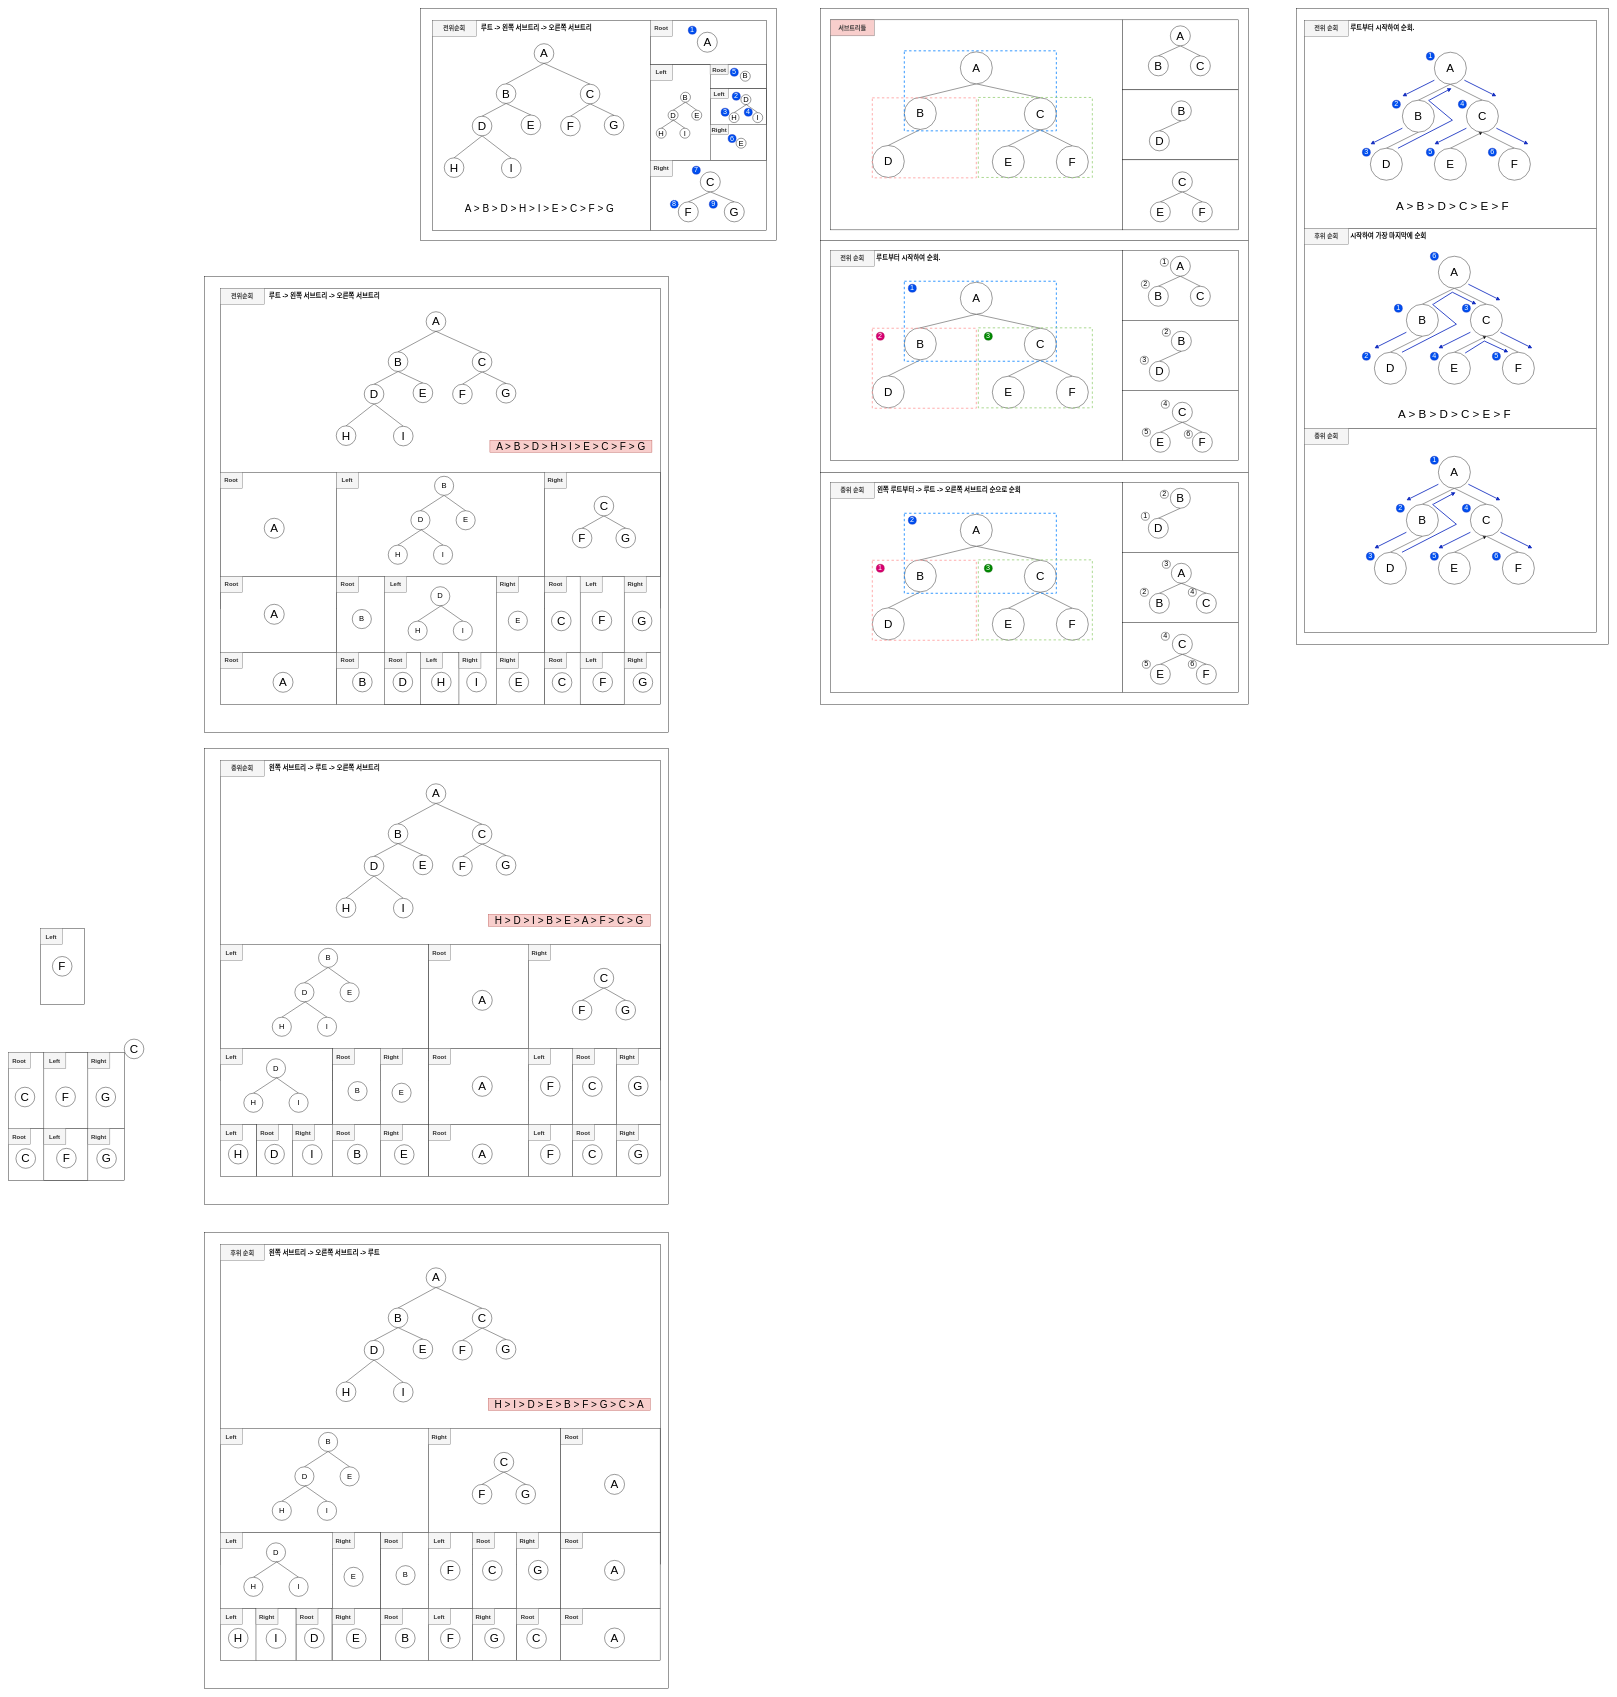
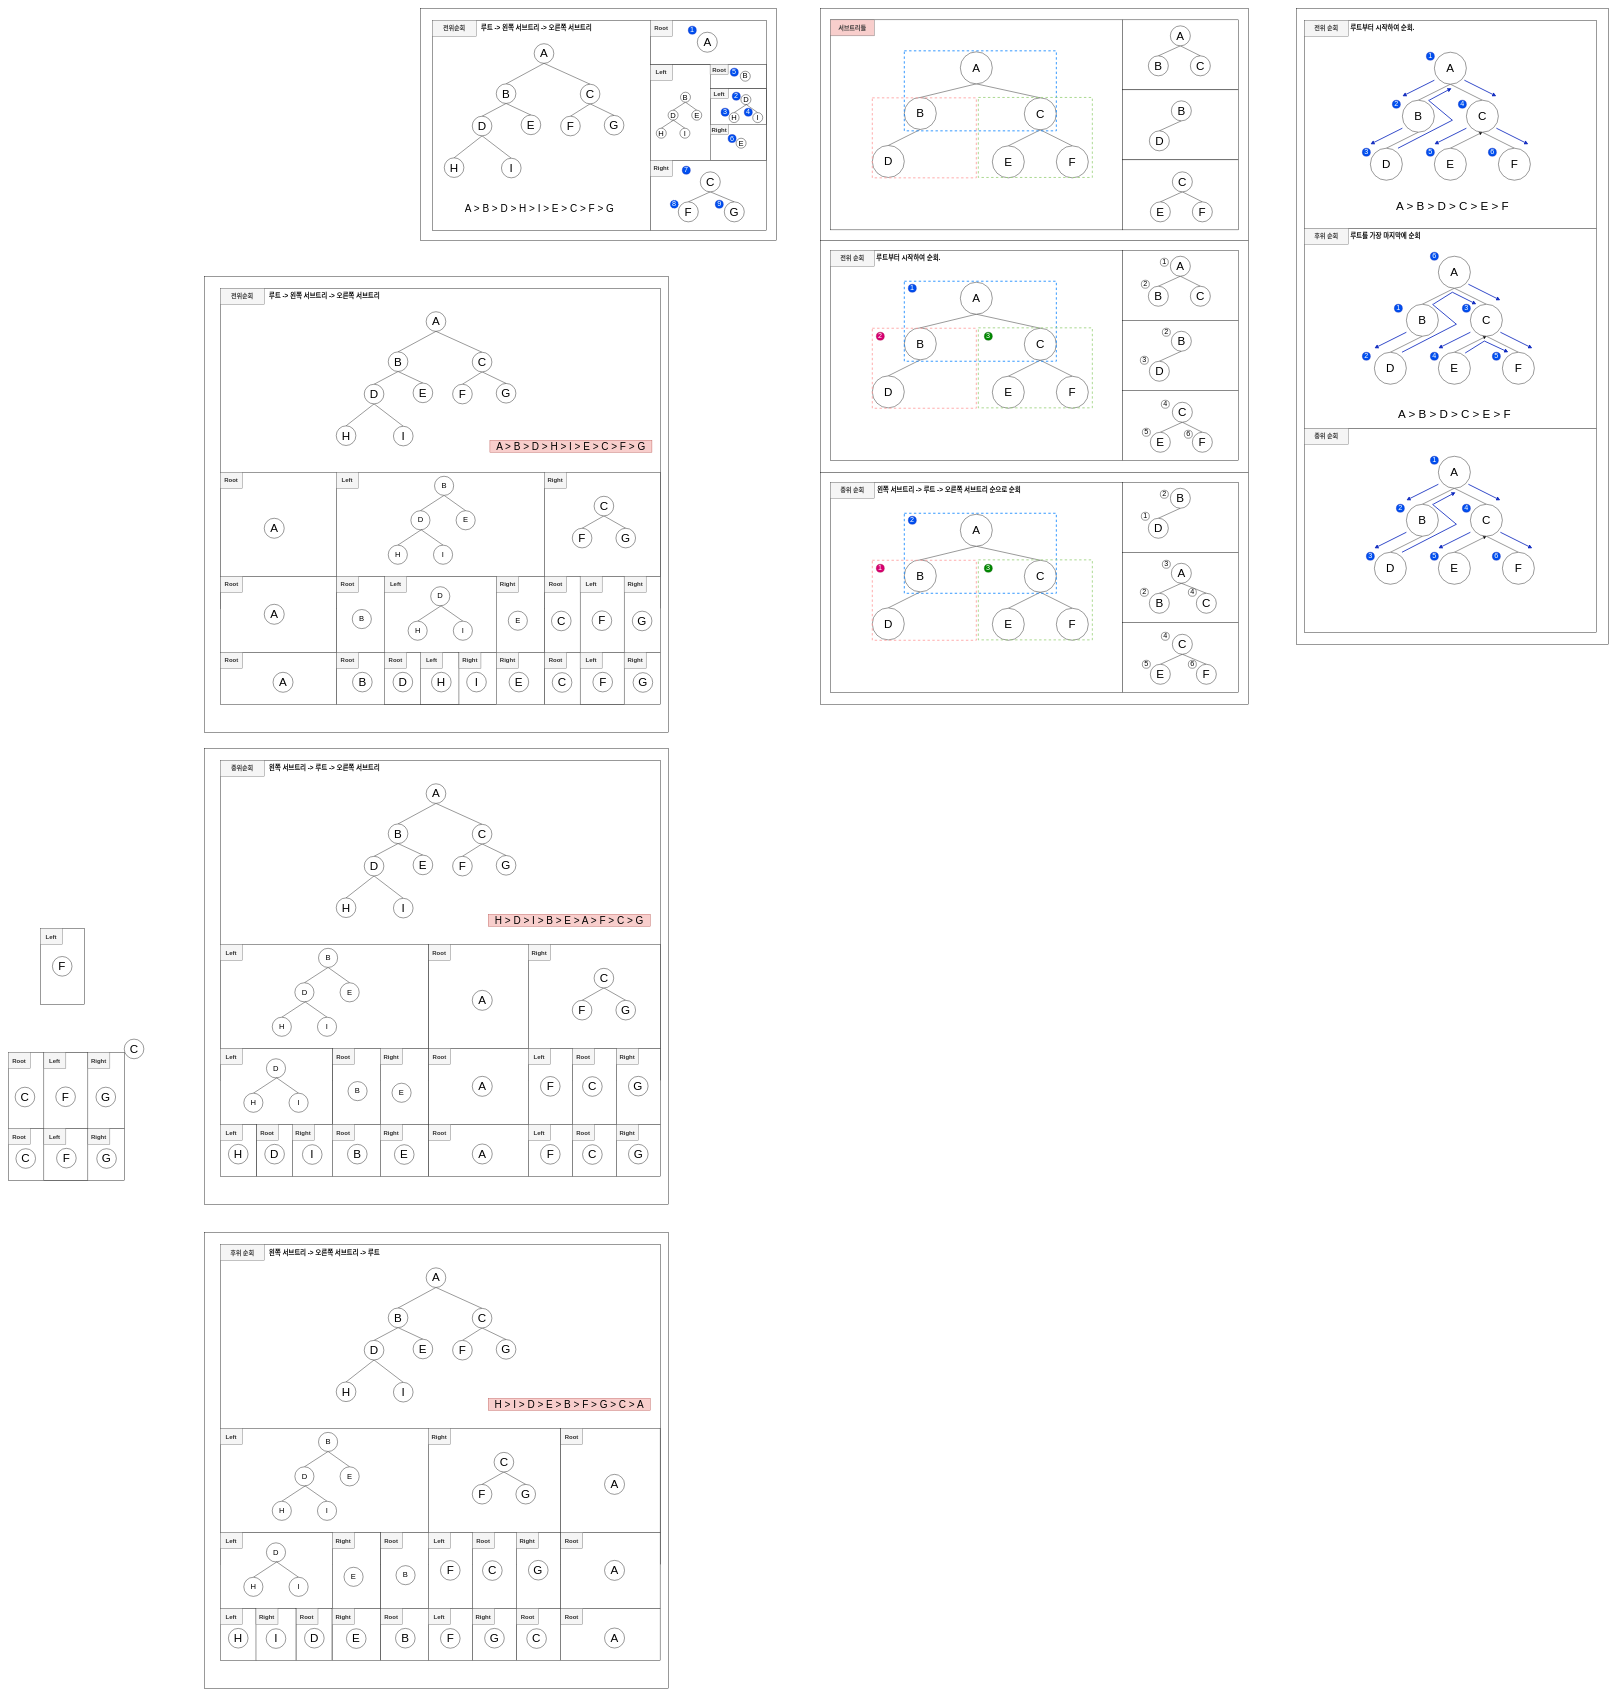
(696, 170) -> (686, 170)
(713, 204) -> (719, 204)
(1381, 236) -> (1379, 236)
(936, 490) -> (936, 490)
